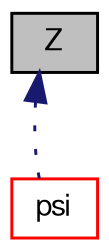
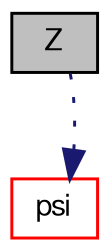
(35, 141) -> (74, 111)
